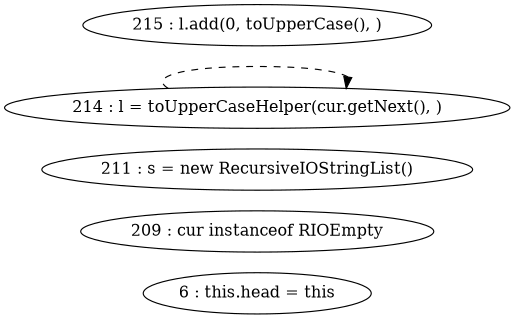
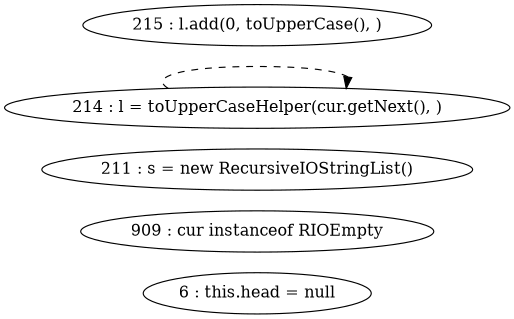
(257, 231) -> (257, 231)
(257, 293) -> (257, 293)
